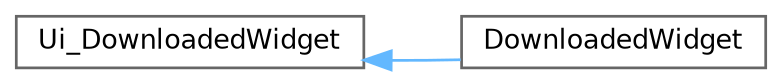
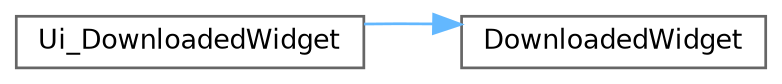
(426, 60) -> (399, 24)
